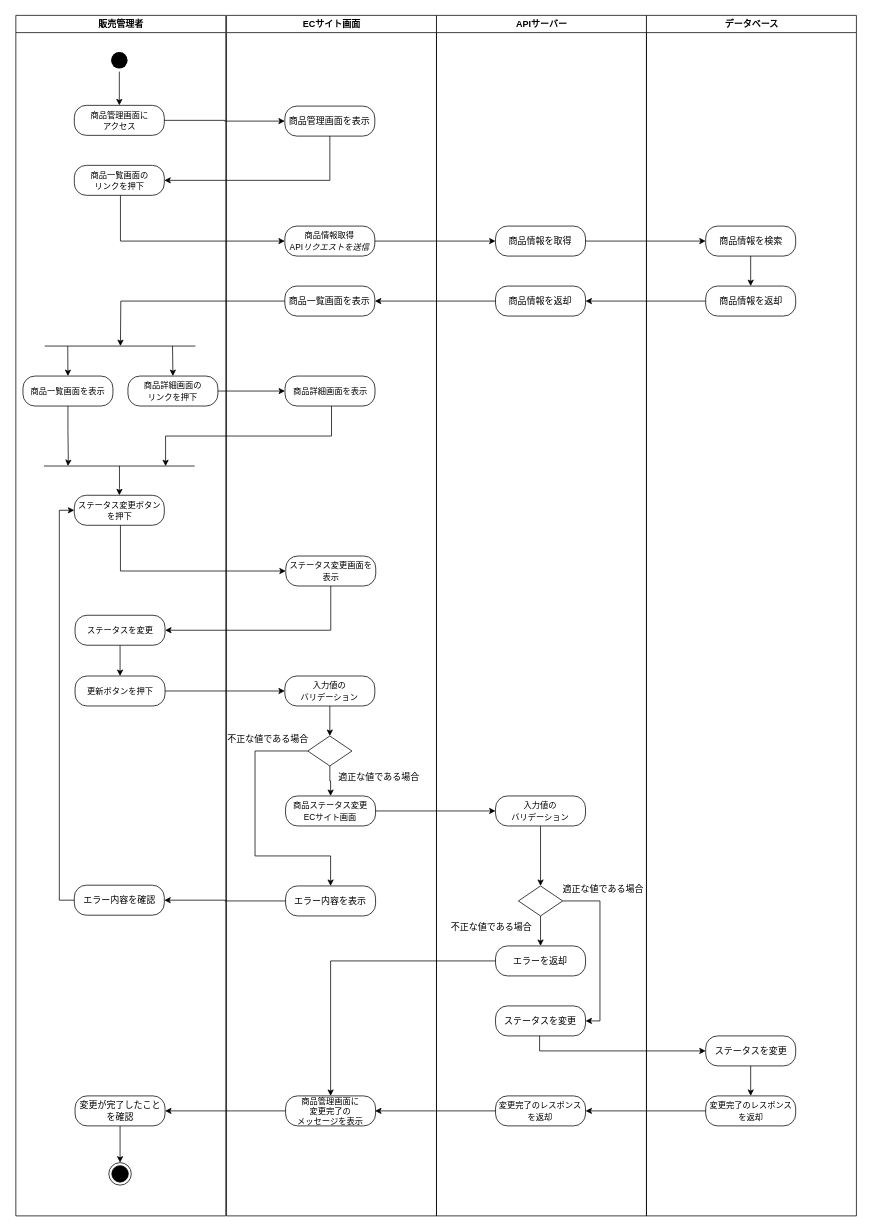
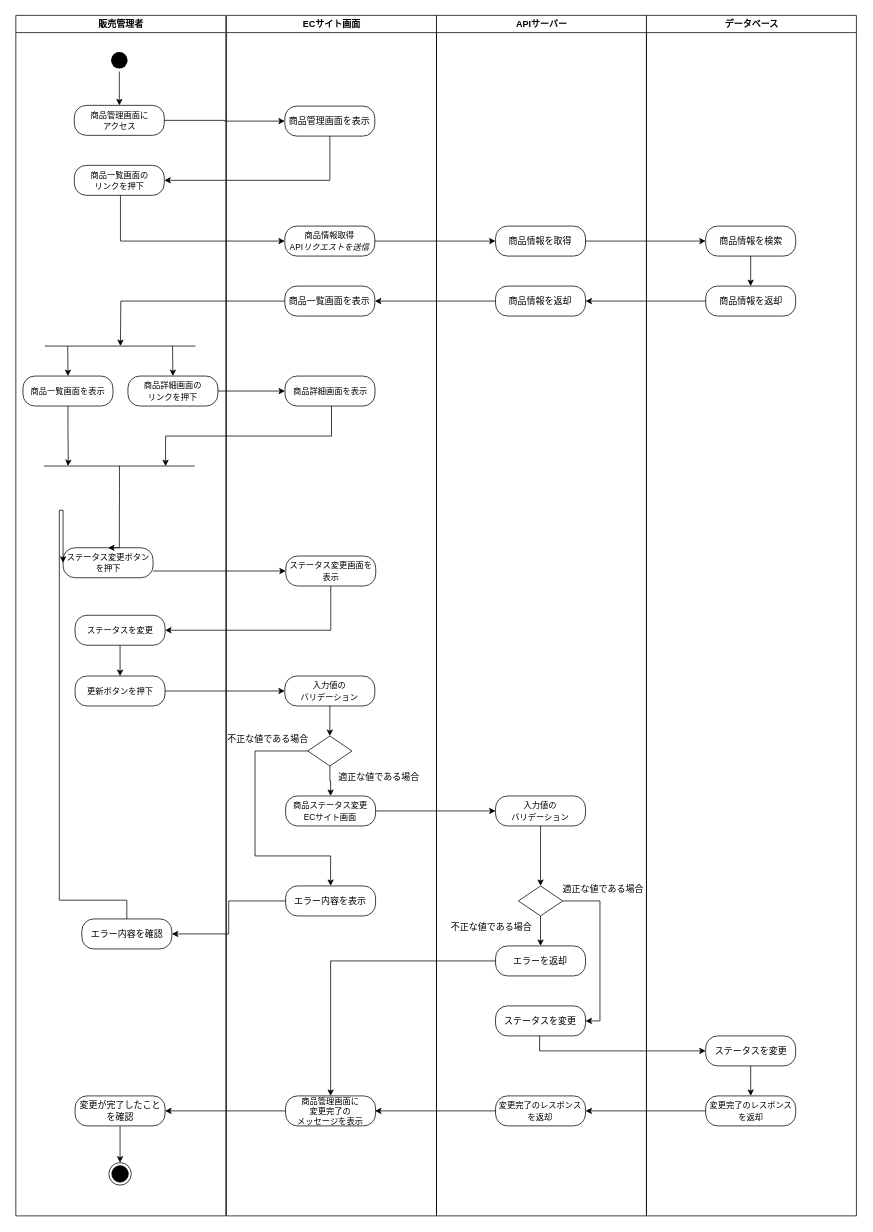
(119, 510) -> (108, 563)
(119, 900) -> (127, 934)
